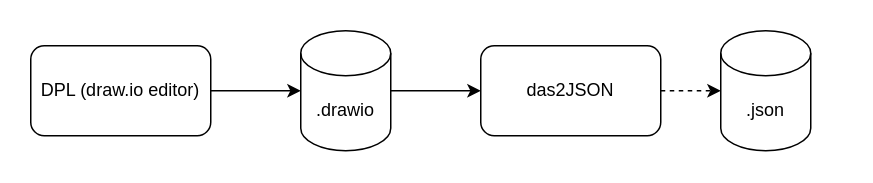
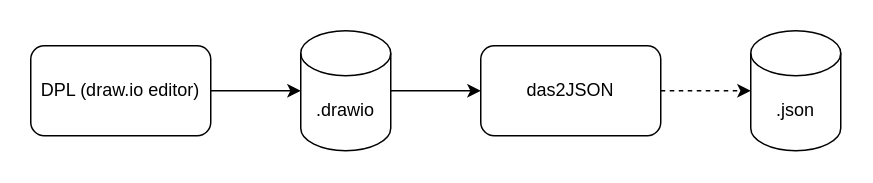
(766, 91) -> (796, 91)
